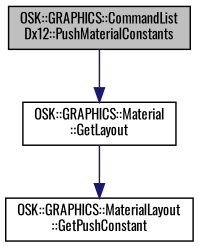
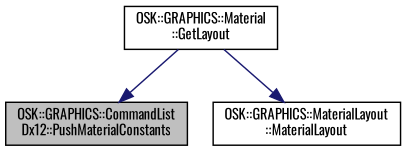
(99, 68) -> (154, 71)
(99, 220) -> (307, 124)
